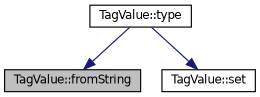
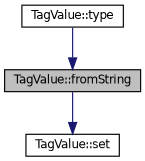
(170, 44) -> (73, 107)
